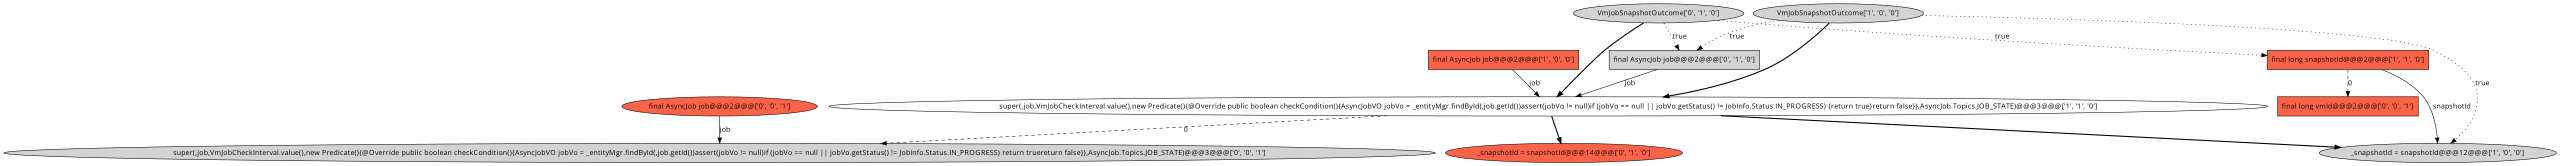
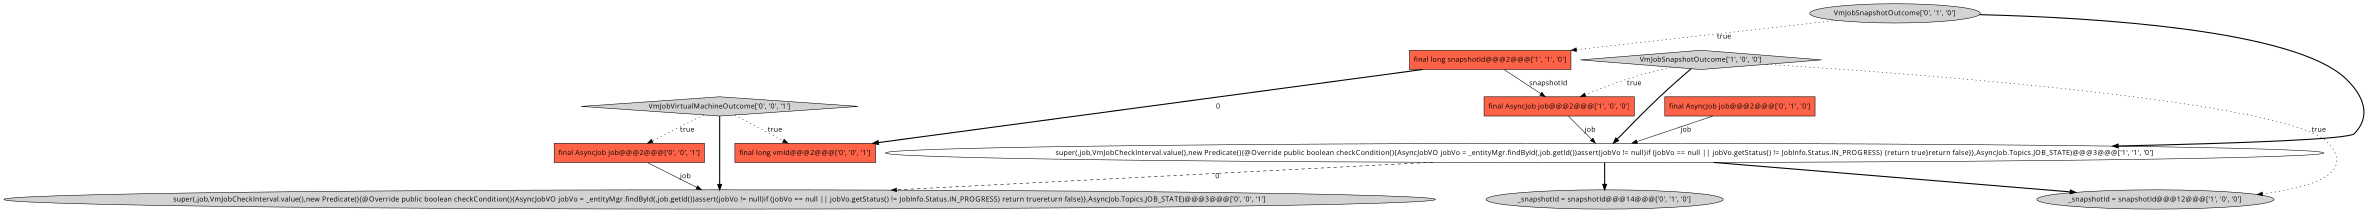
(1838, 13) -> (1701, 60)
(1739, 30) -> (1627, 79)
(1670, 34) -> none
(1684, 60) -> (1740, 106)
(2348, 80) -> (1150, 106)
(2421, 94) -> (1522, 82)
(720, 106) -> (629, 153)
none -> (720, 106)
(1564, 153) -> (1605, 199)
